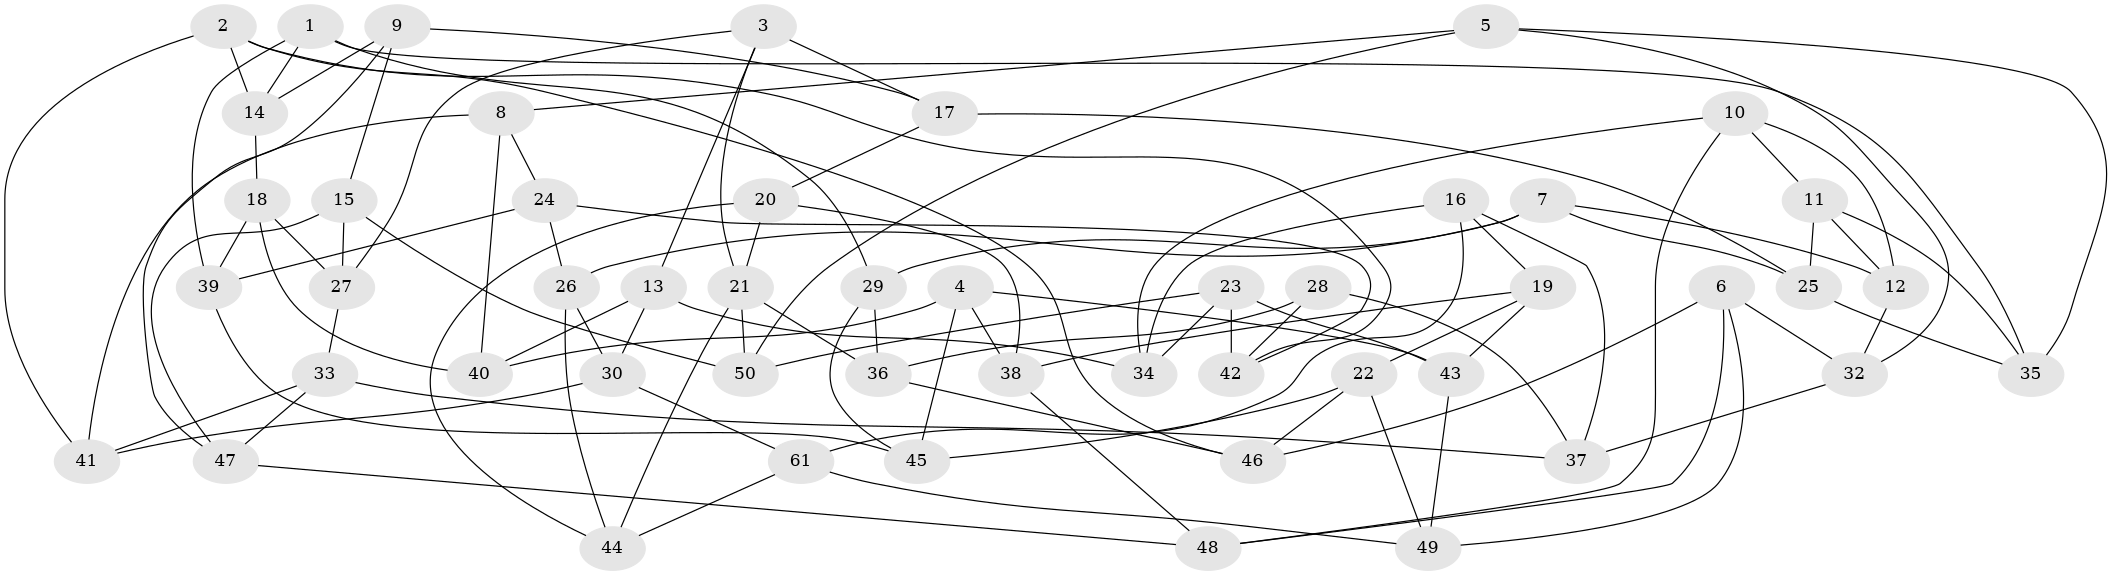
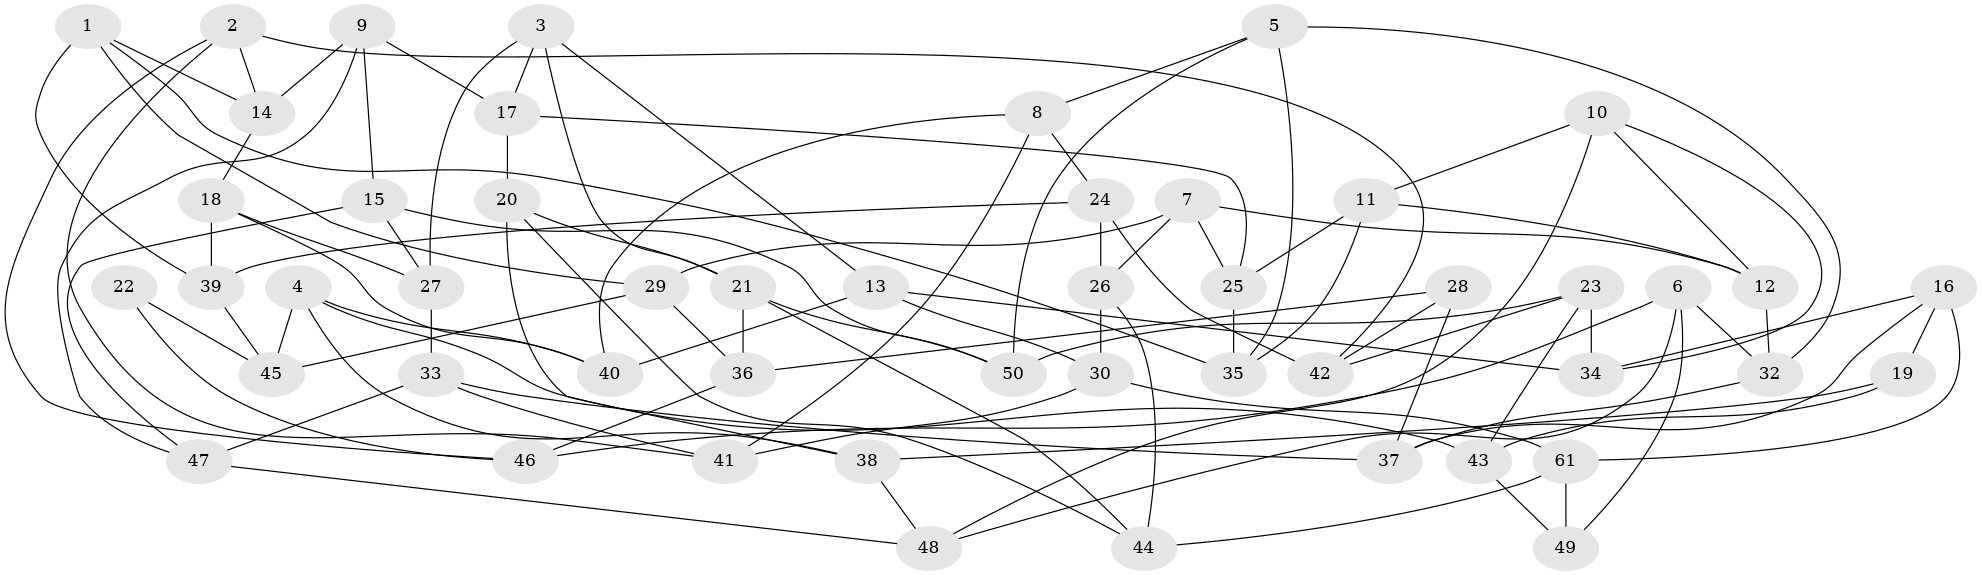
(1447, 334) -> none
(1396, 461) -> none
